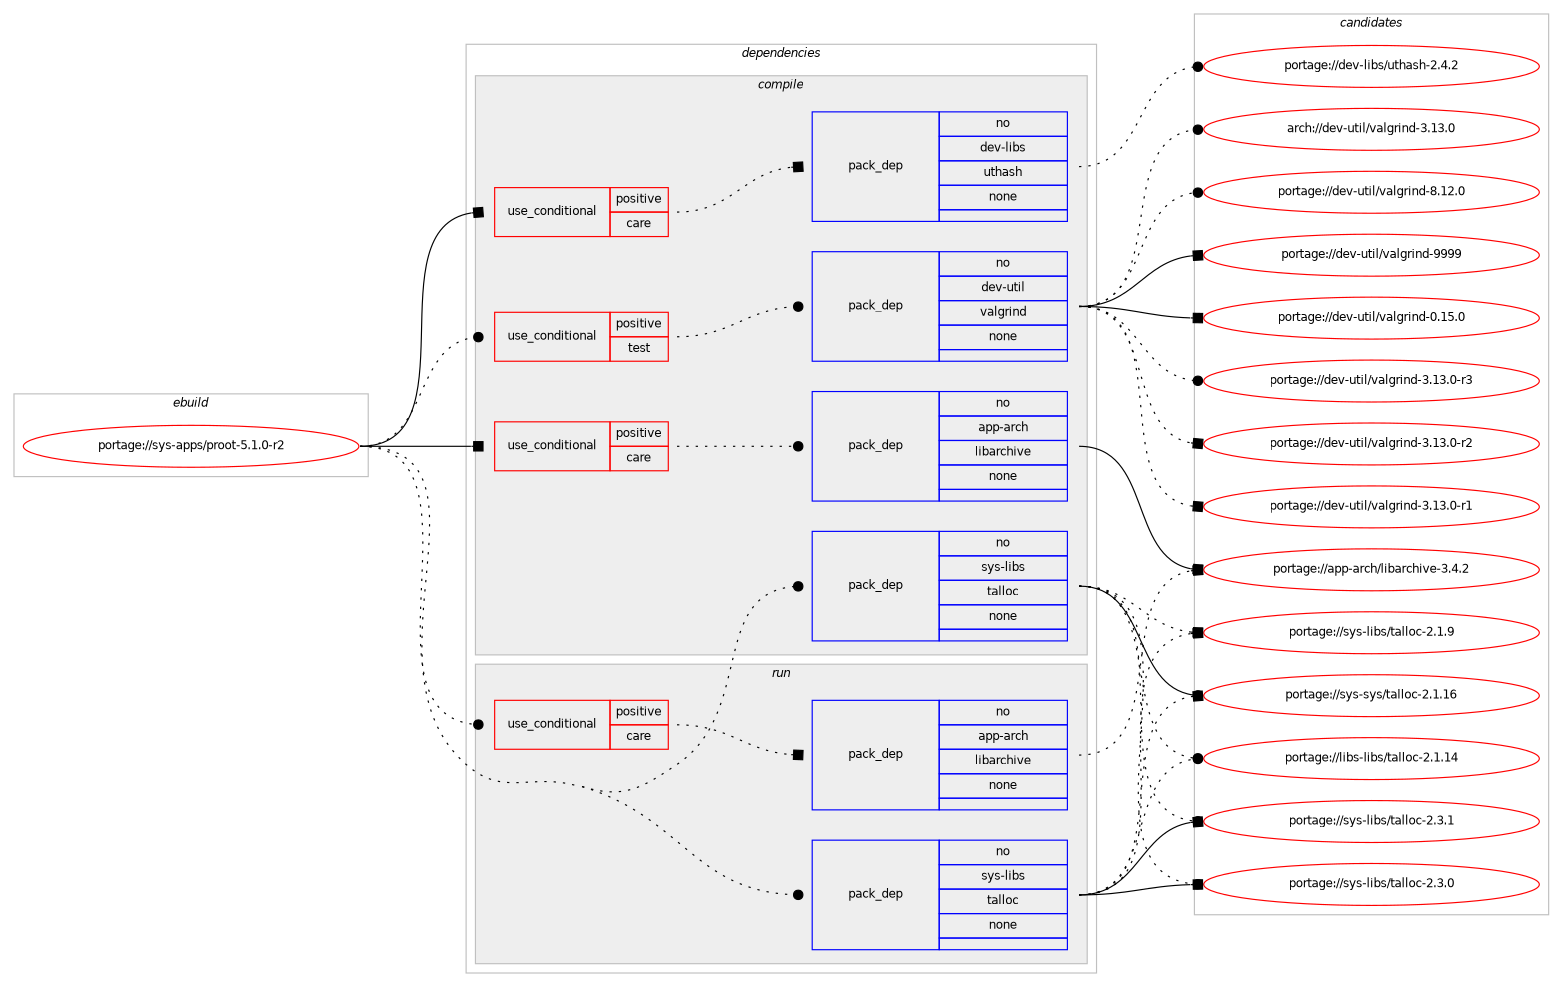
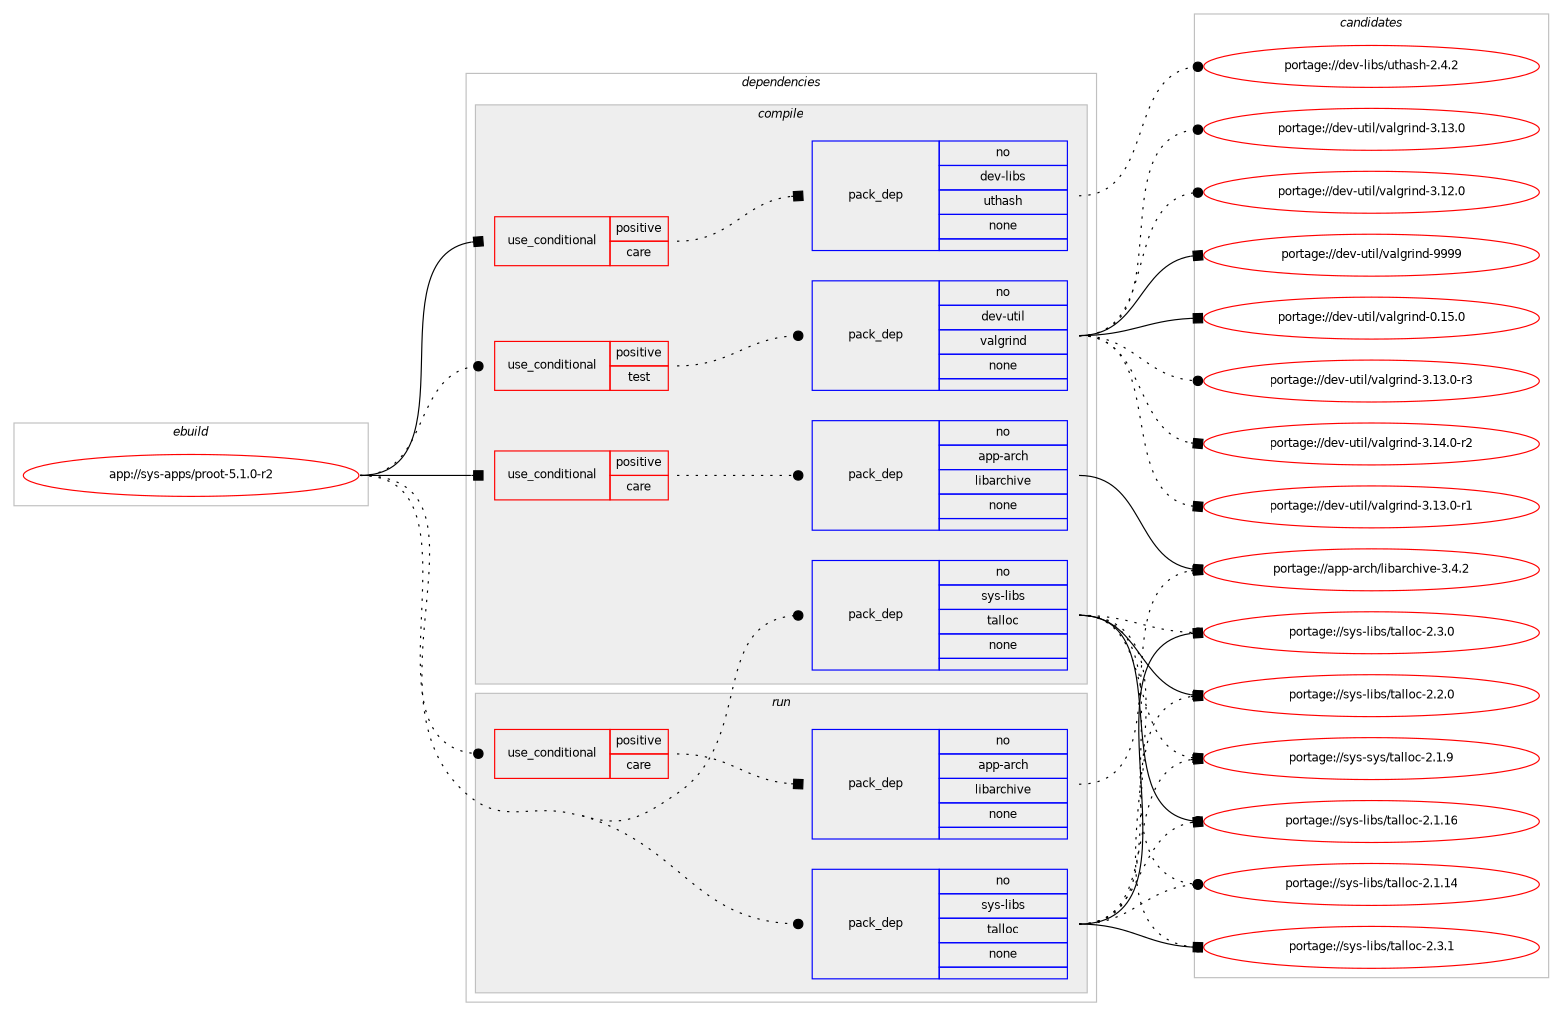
(1372, 129) -> (1372, 129)
(1372, 192) -> (1372, 192)
(1372, 444) -> (1372, 444)
(191, 446) -> (191, 475)
(1372, 633) -> (1372, 759)
(1372, 696) -> (1372, 822)
none -> (1372, 696)
(1372, 759) -> (1372, 884)
